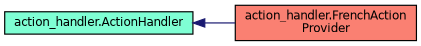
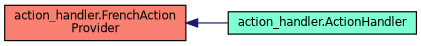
(220, 23) -> (213, 23)
